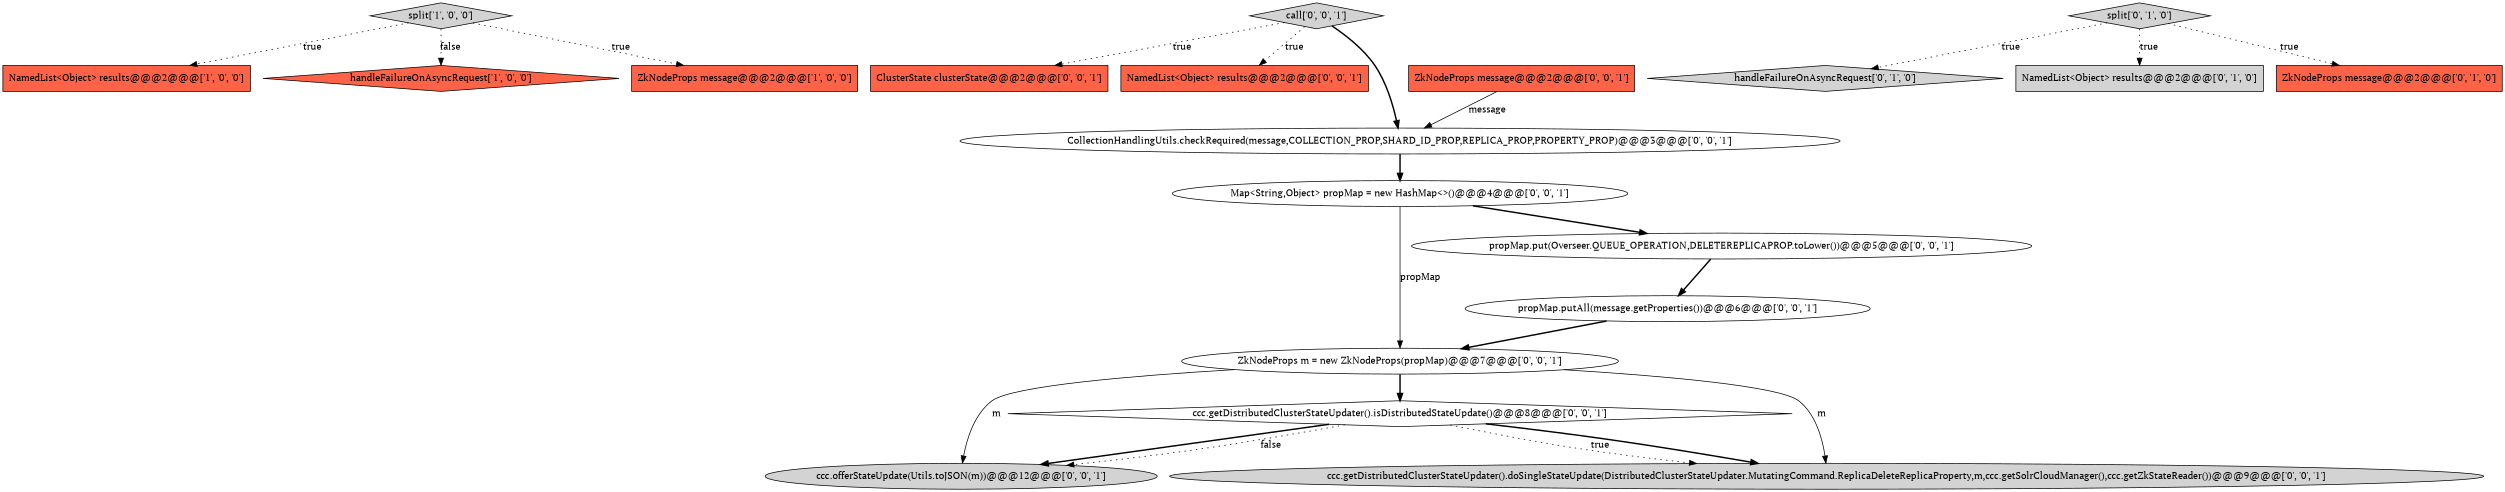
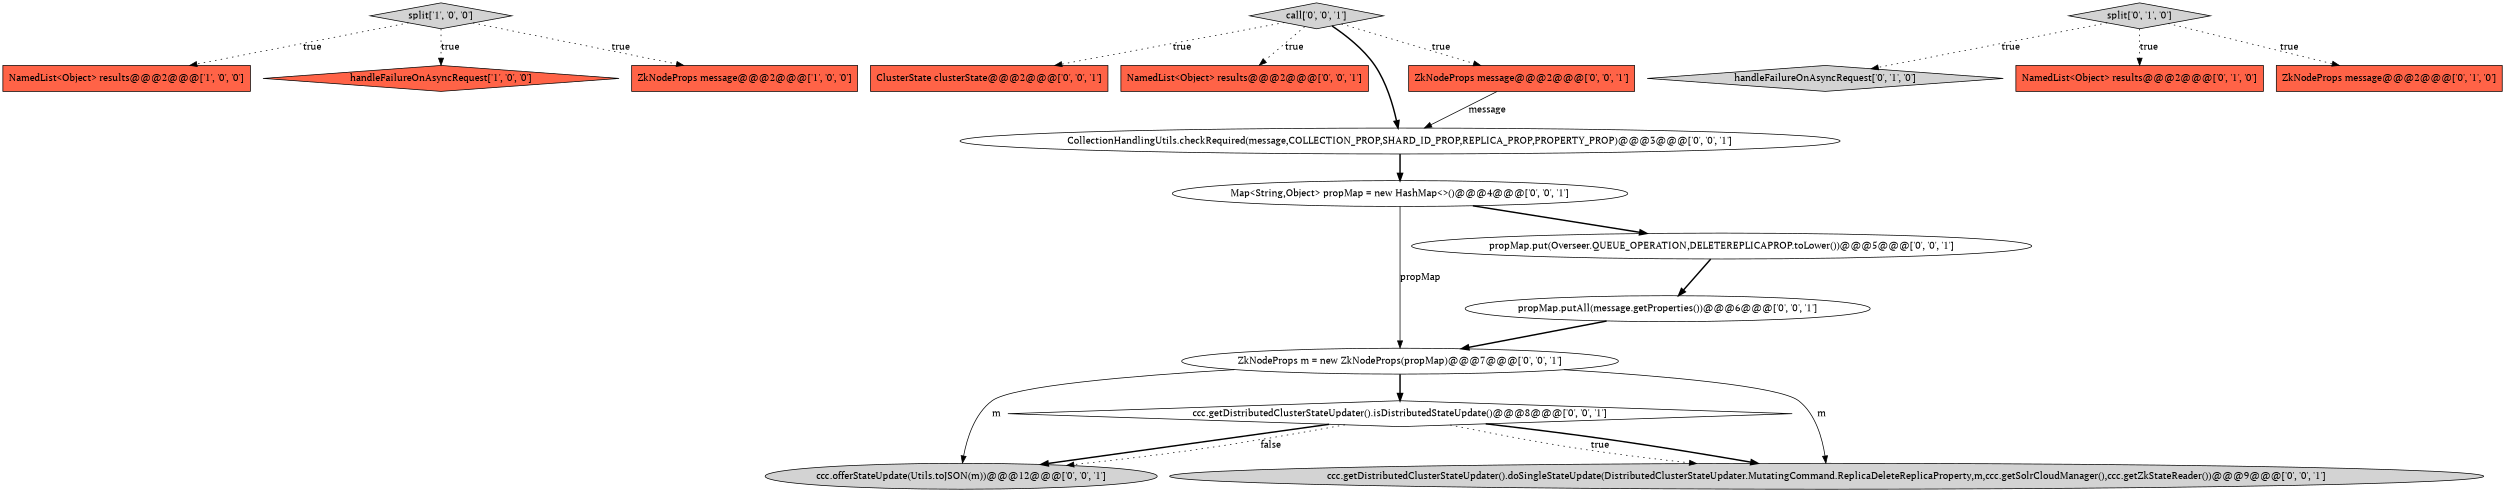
none -> (1408, 44)
(450, 47) -> (450, 47)
(2140, 78) -> (2140, 78)
